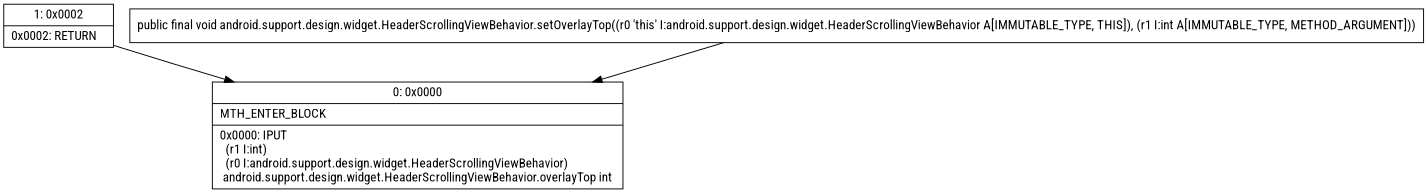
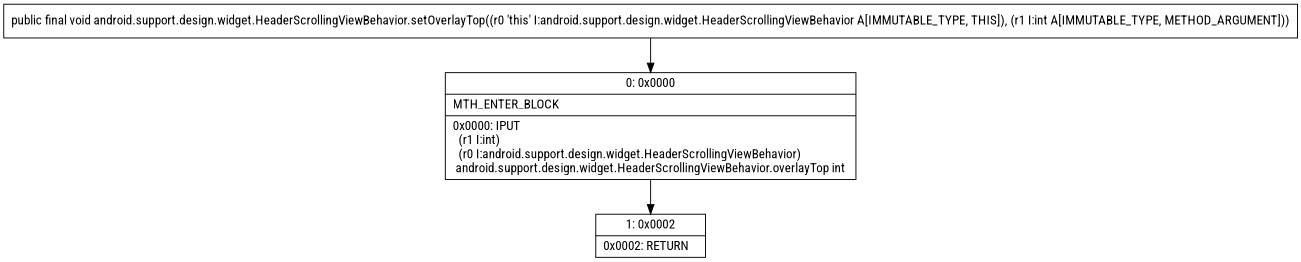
(169, 63) -> (651, 192)
